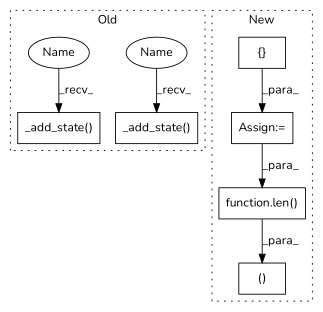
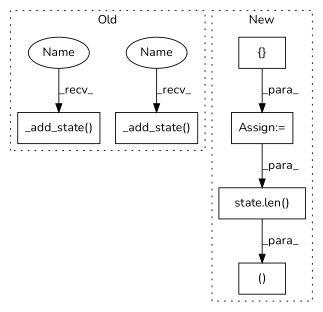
(262, 203) -> (262, 203)
